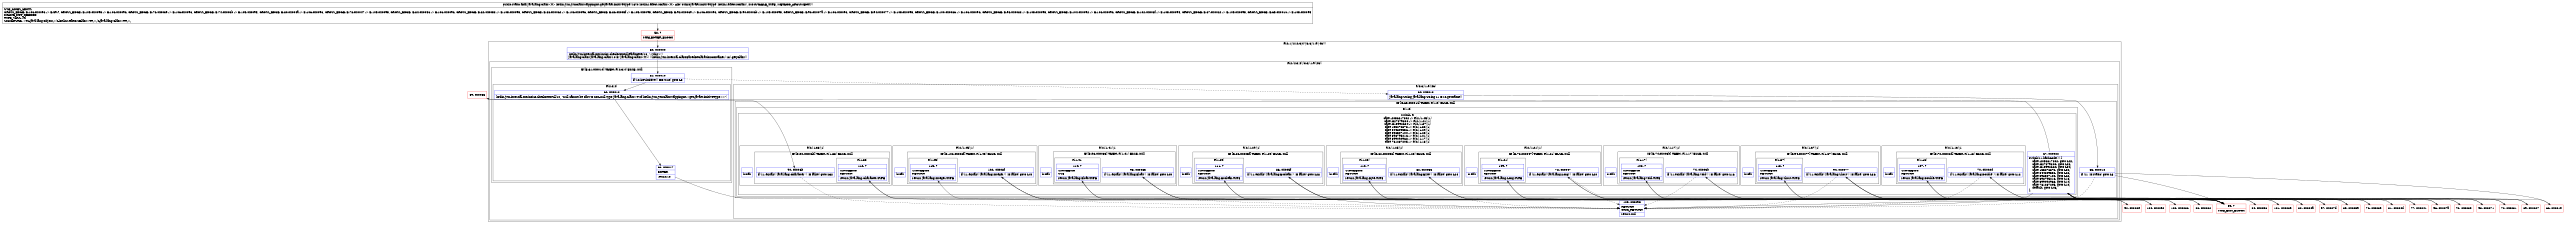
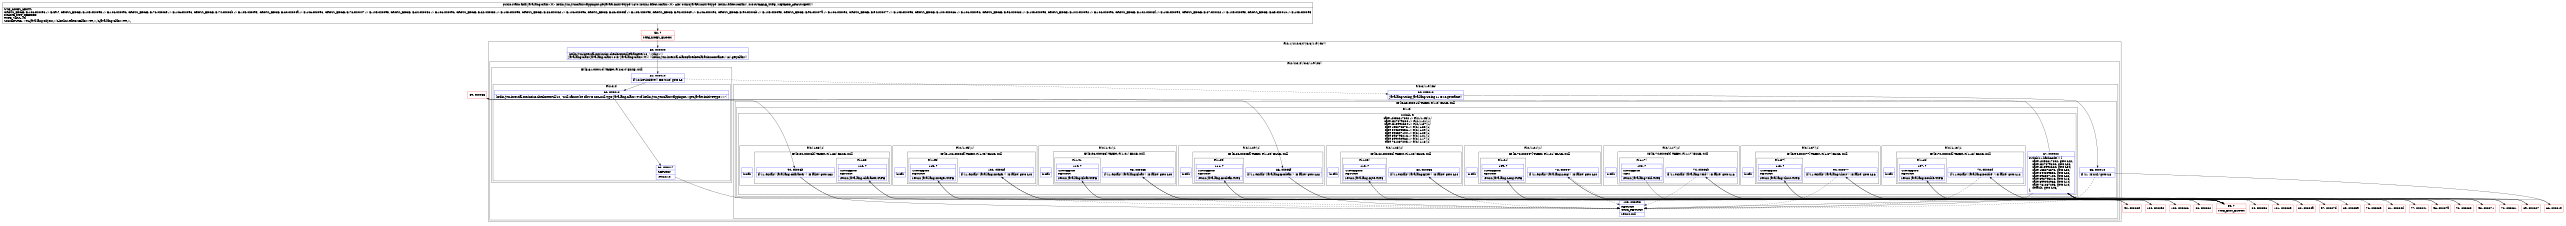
(658, 38) -> (657, 38)
(663, 172) -> (664, 172)
(1061, 174) -> (1064, 174)
(1629, 174) -> (1627, 174)
(2097, 175) -> (2096, 175)
(2169, 187) -> (1577, 200)
(1817, 199) -> (904, 100)
(1984, 199) -> (1461, 199)
(2006, 199) -> none
(1810, 200) -> (1810, 200)
(1206, 208) -> (1206, 208)
